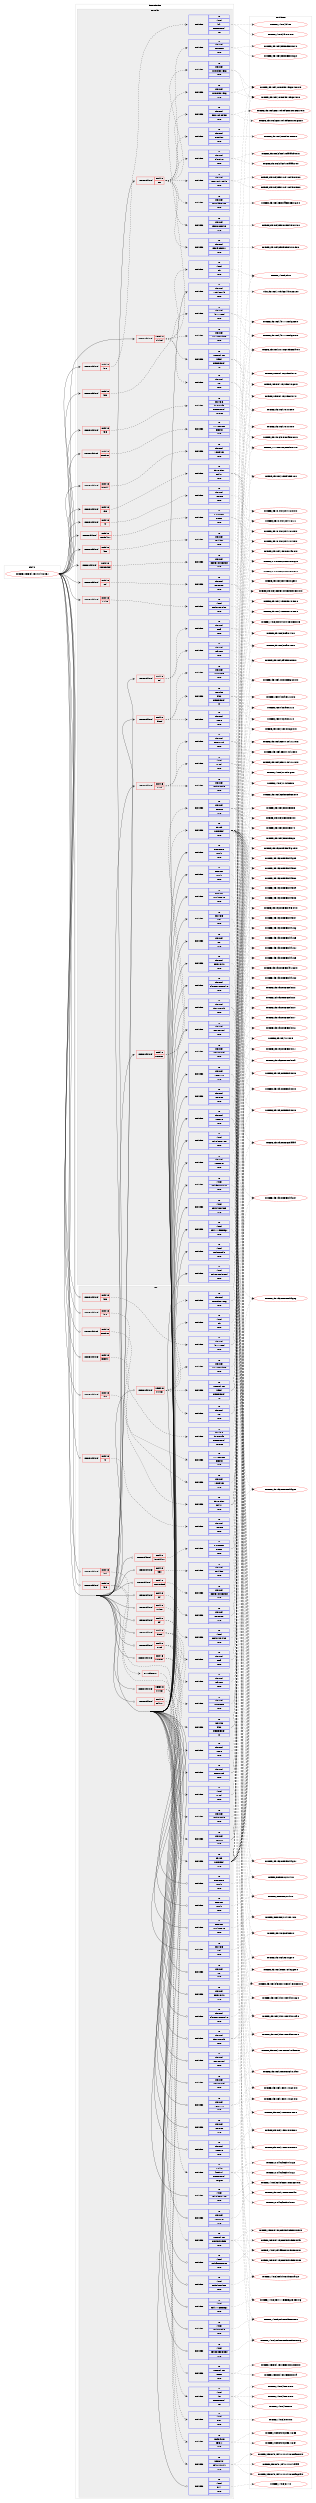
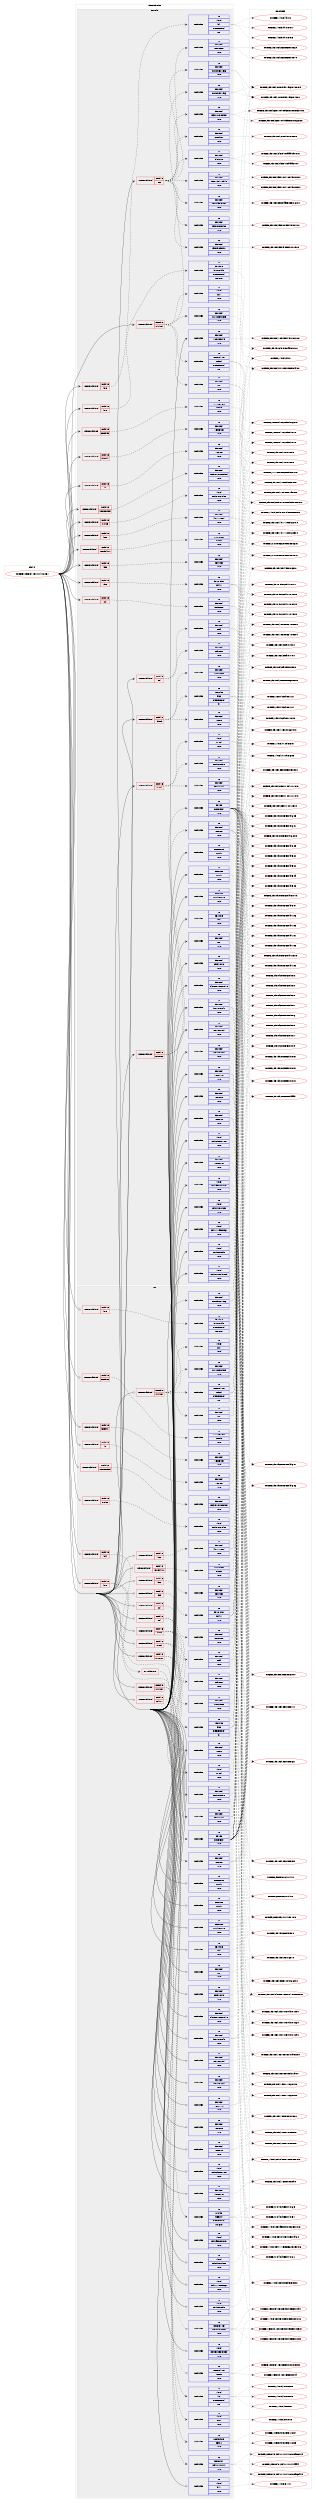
none -> (280, 28)
(281, 292) -> (280, 338)
(281, 998) -> (280, 986)
(281, 1038) -> (280, 1026)
